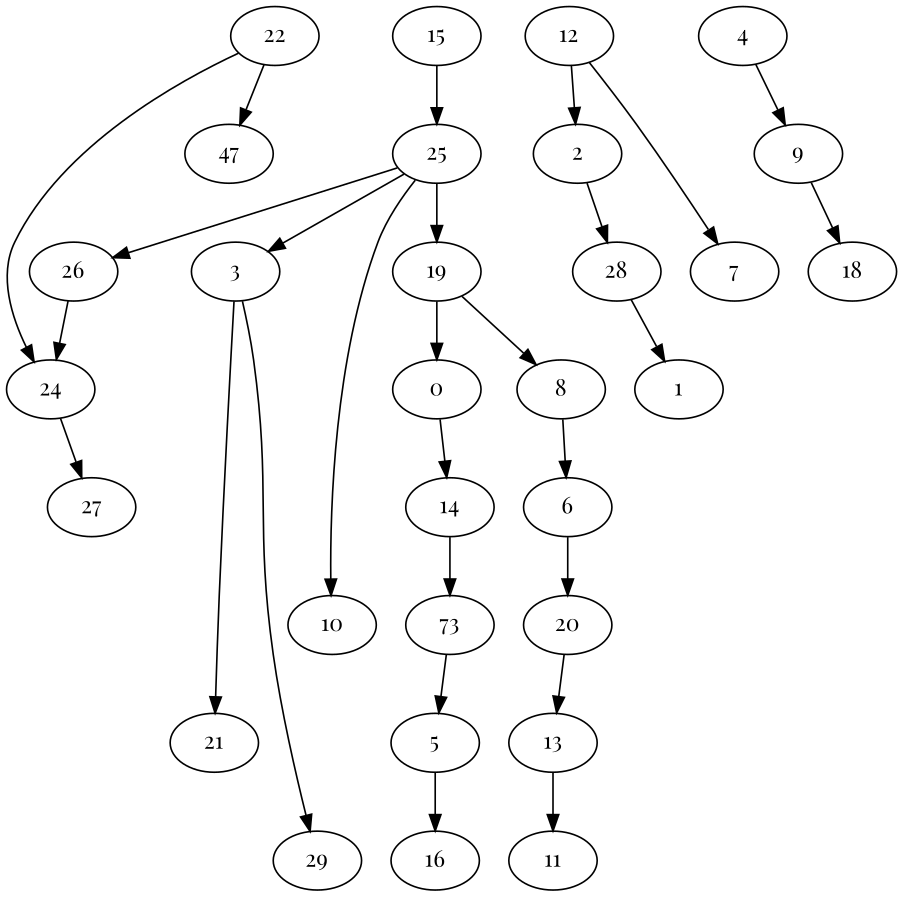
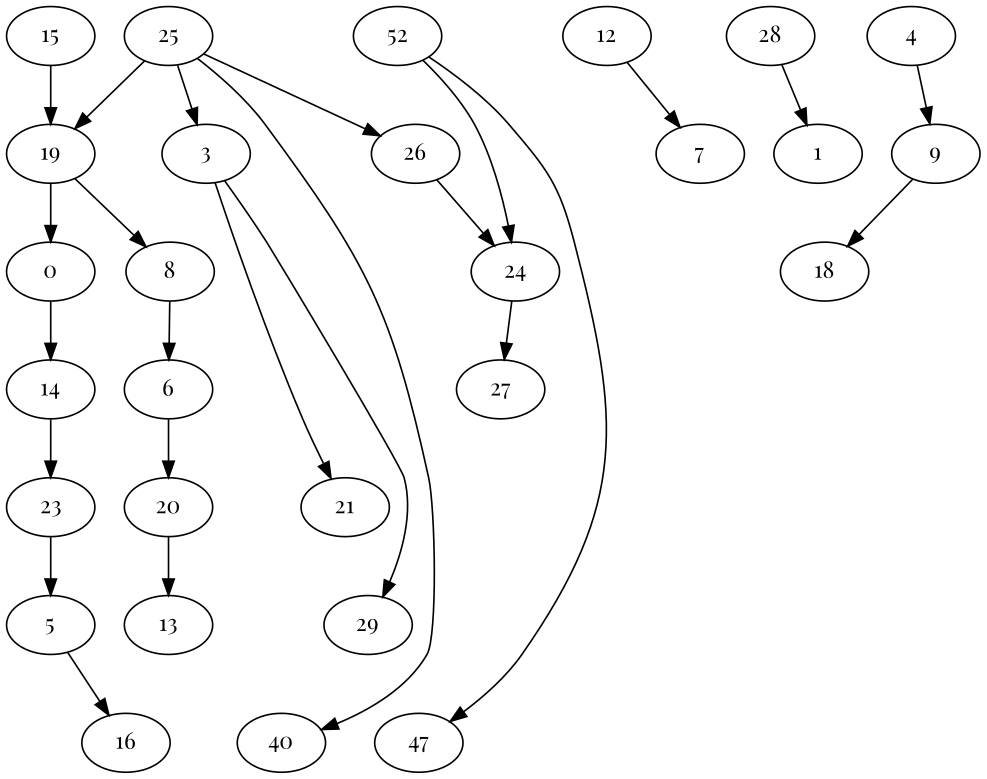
(275, 36) -> (398, 36)
(437, 87) -> (51, 87)
(578, 154) -> none
(332, 625) -> (281, 743)
(450, 625) -> (51, 507)
(553, 861) -> none
